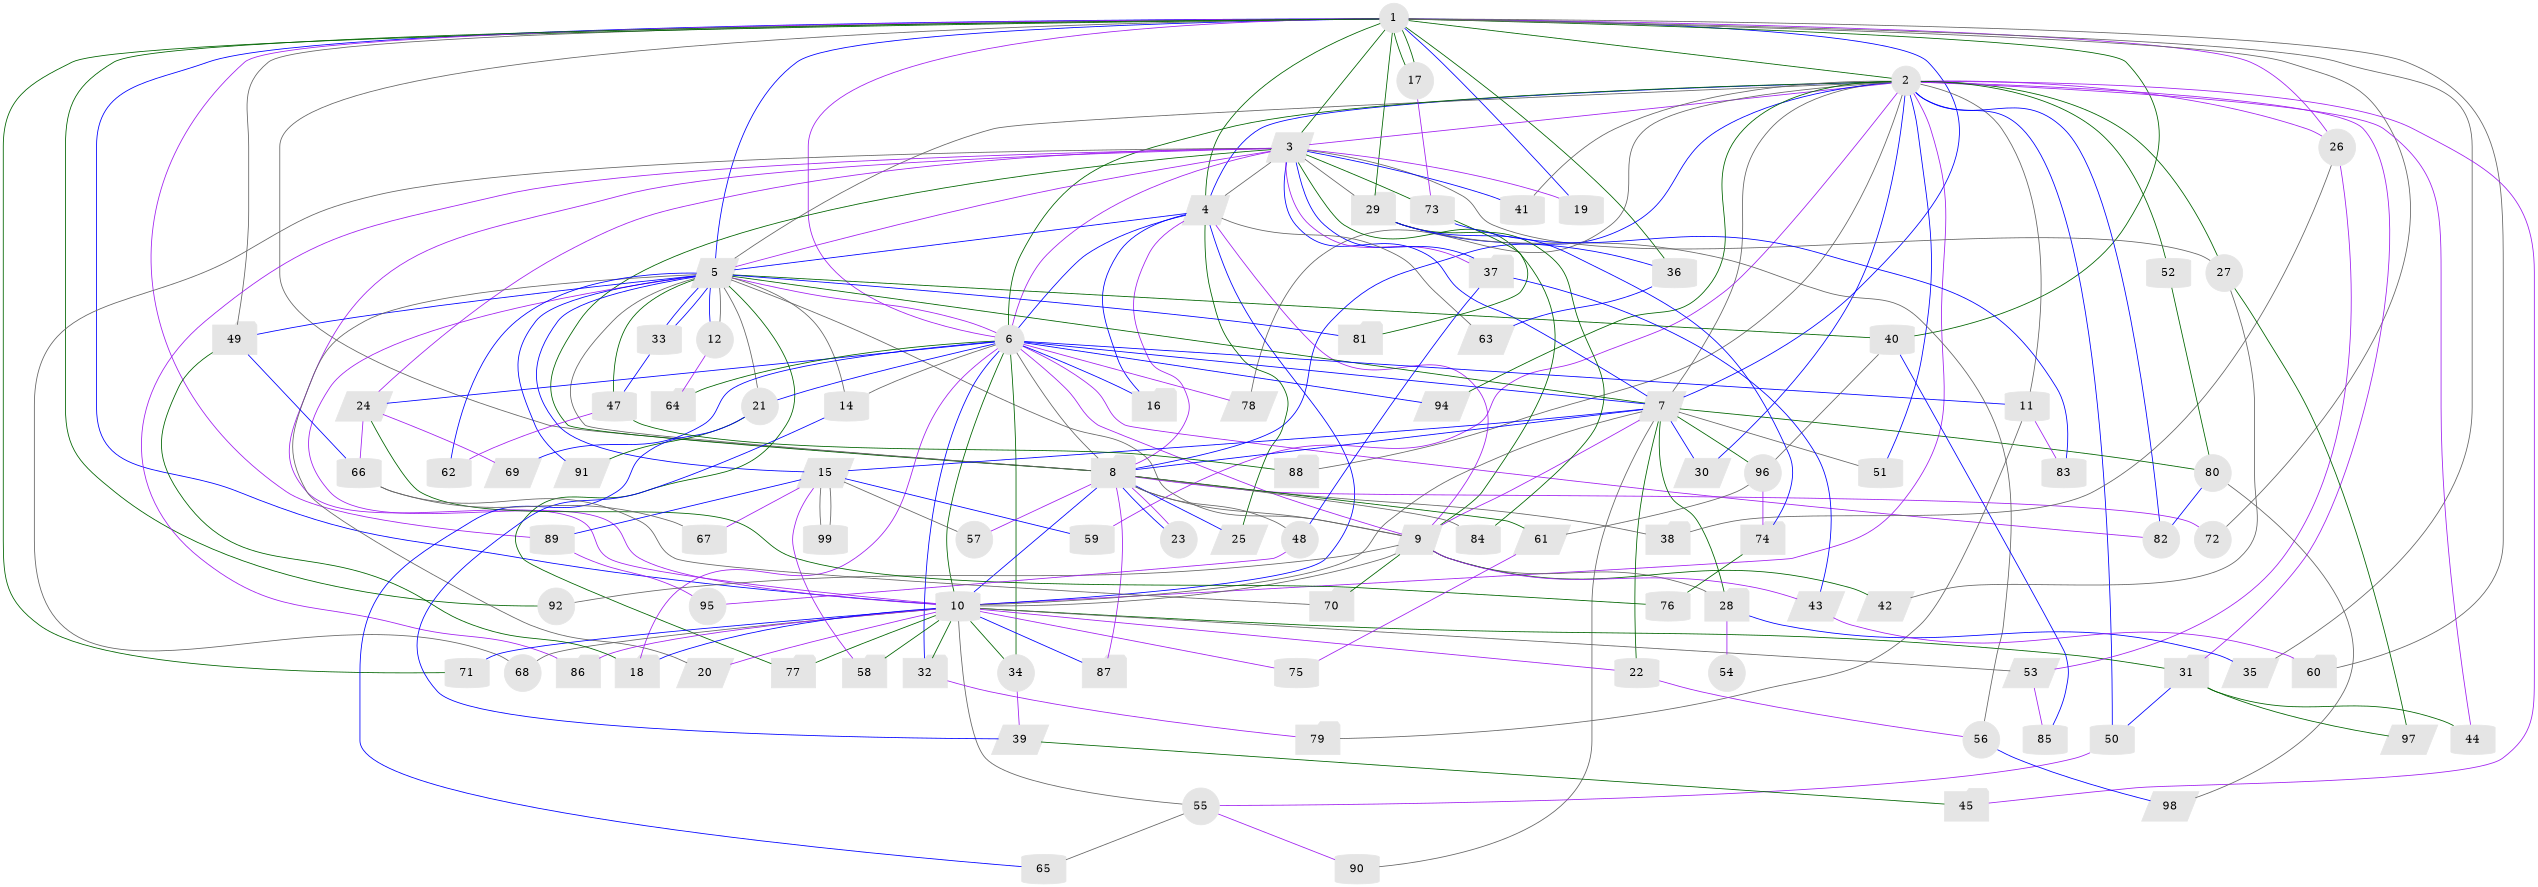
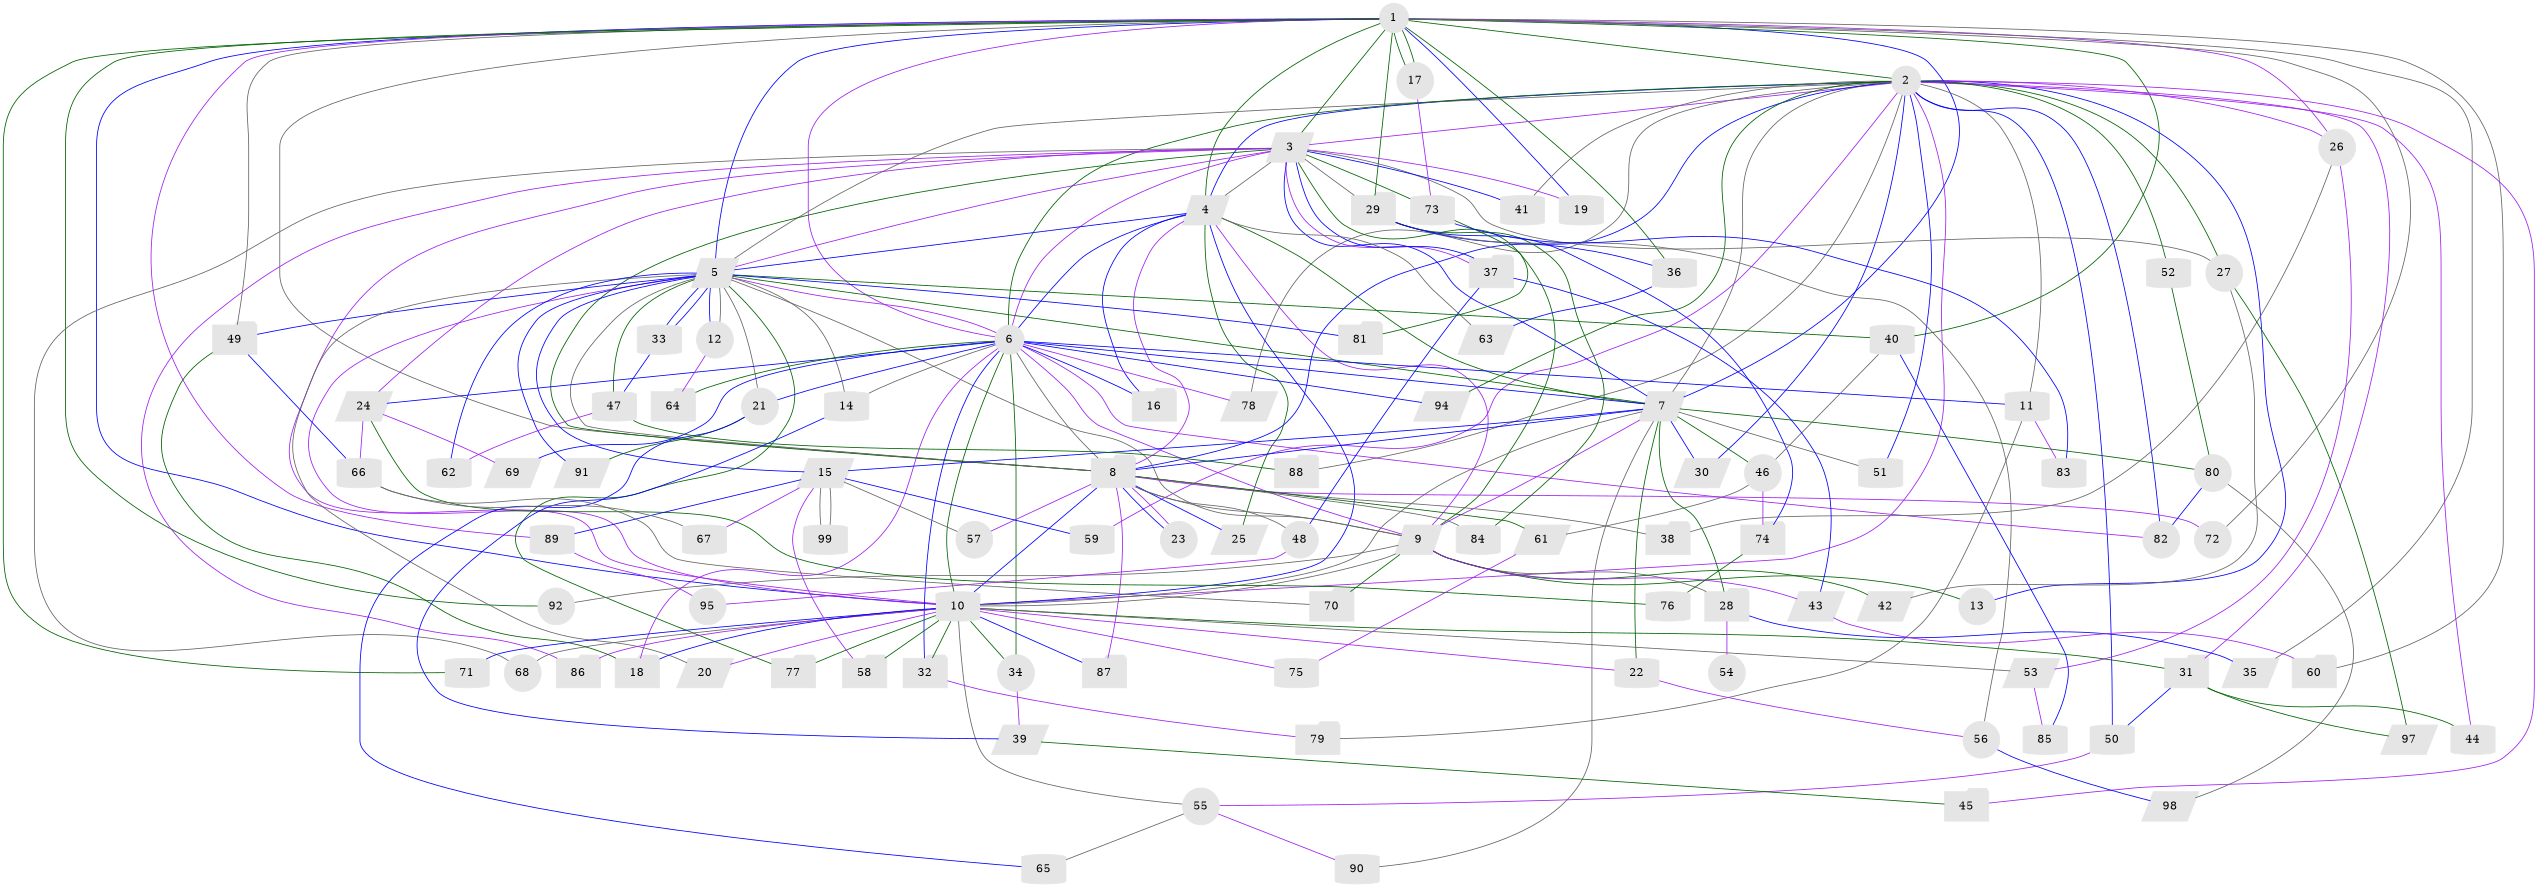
none -> (1421, 341)
(1763, 473) -> (1763, 473)
none -> (1977, 606)
